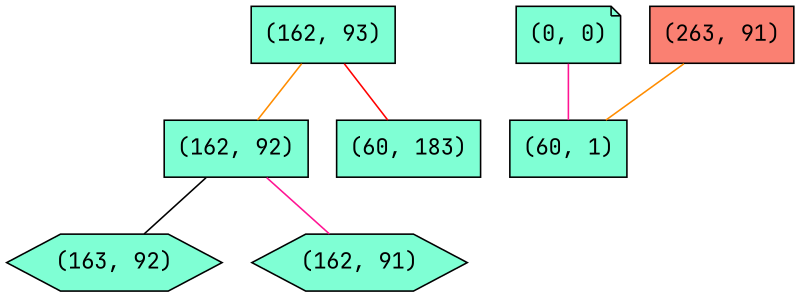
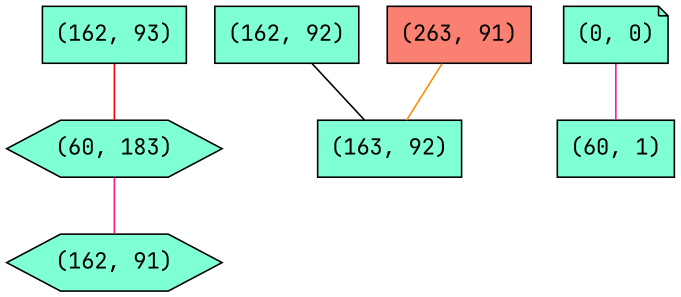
(280, 92) -> none
(645, 92) -> (424, 92)
(409, 149) -> (114, 149)
(298, 206) -> (114, 206)
(114, 263) -> (390, 149)
